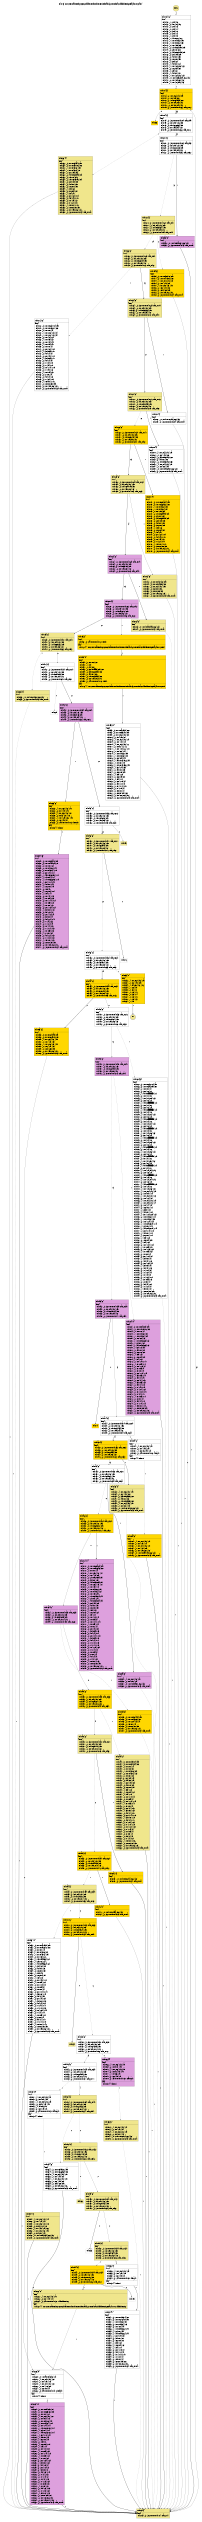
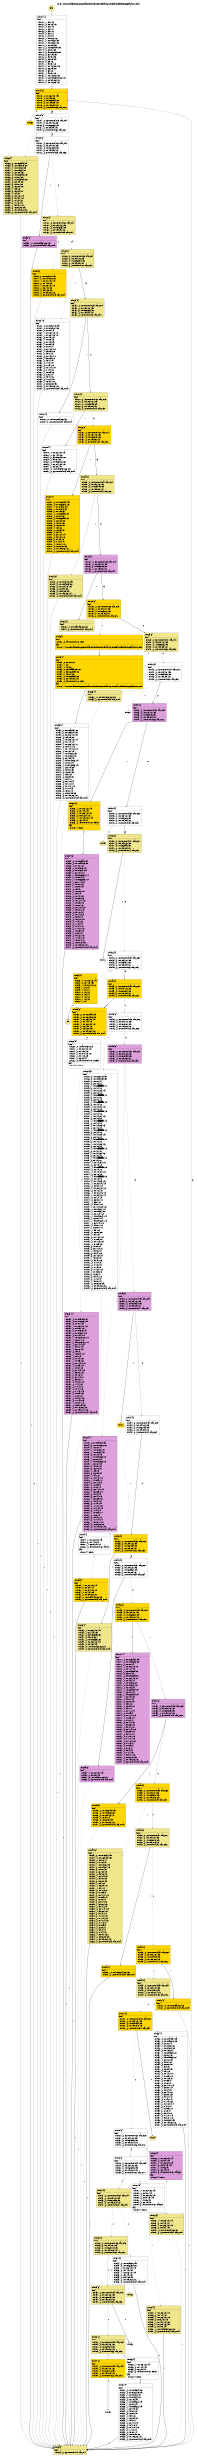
(121, 609) -> (104, 609)
(85, 1672) -> (150, 1765)
(80, 2299) -> none
